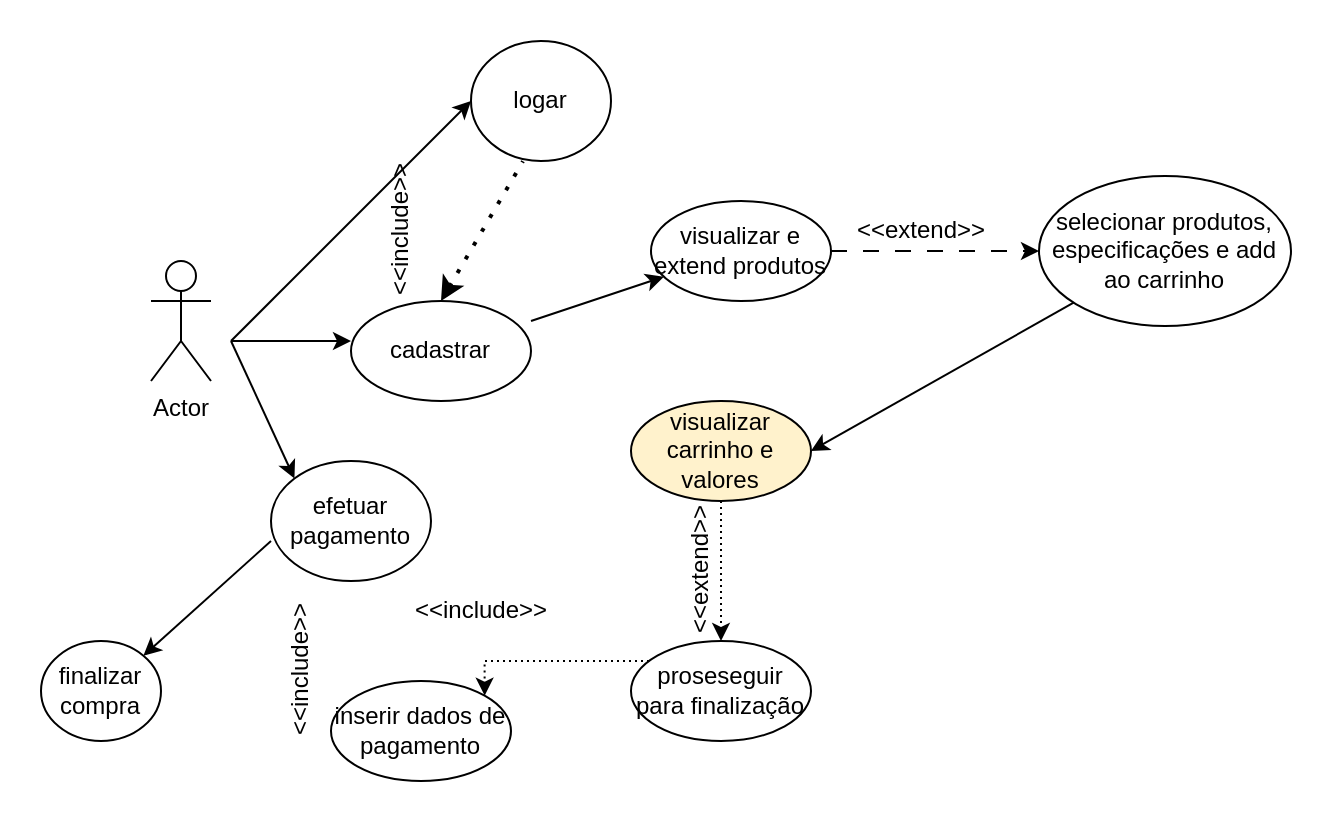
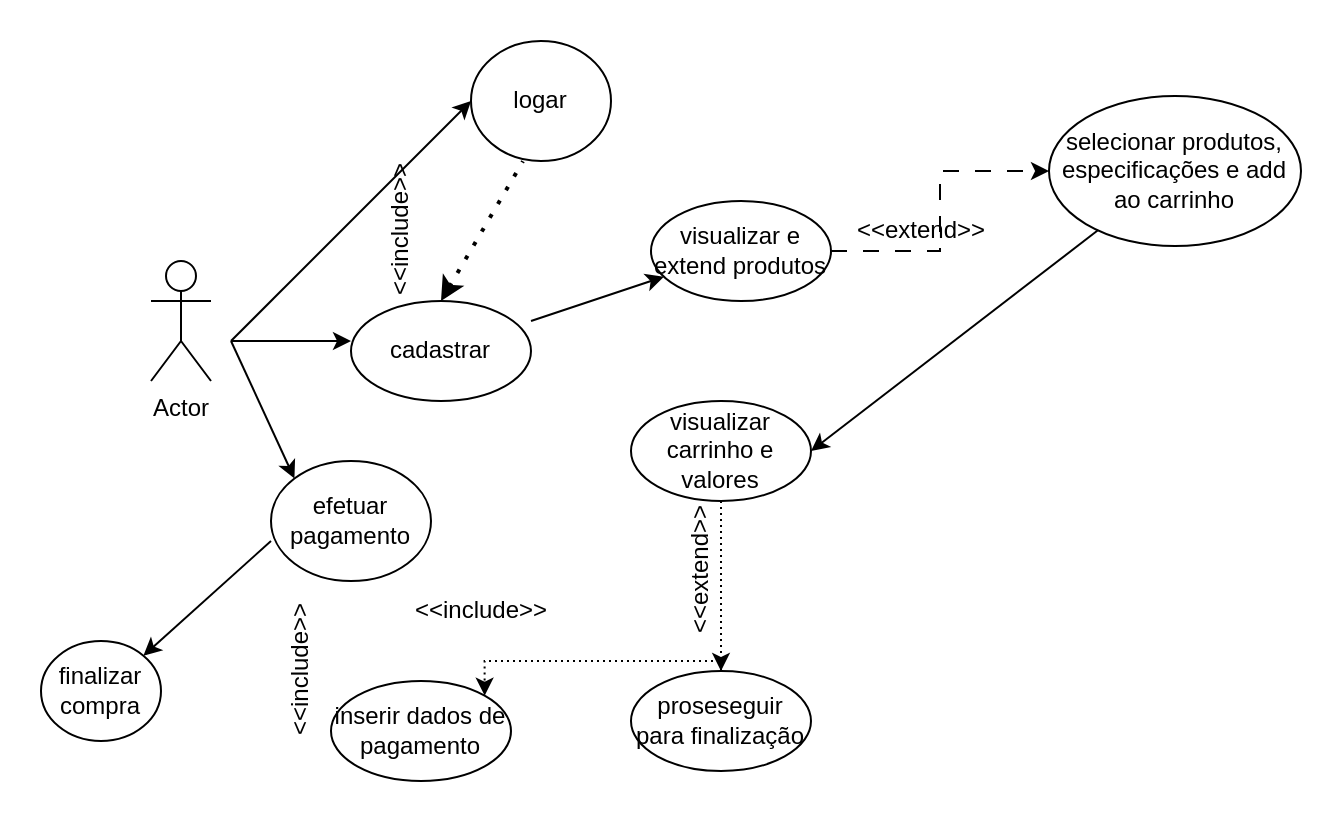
(1165, 251) -> (1175, 171)
(721, 451) -> (721, 451)
(721, 691) -> (721, 721)
